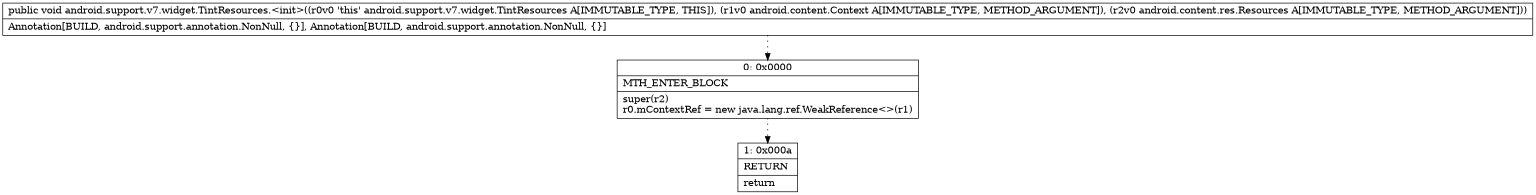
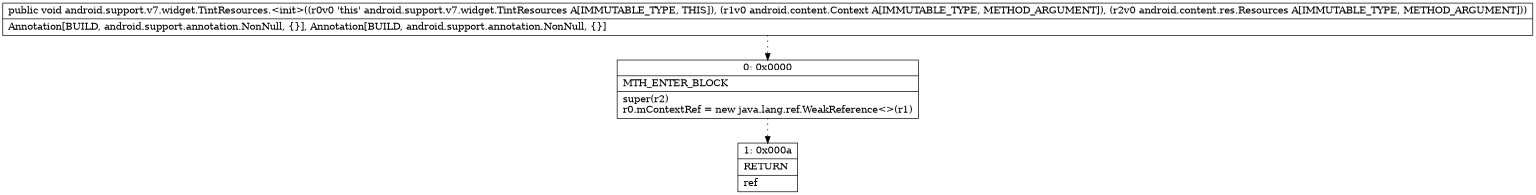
(759, 183) -> (751, 183)
